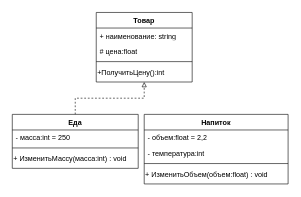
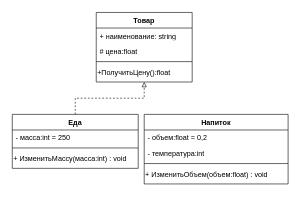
(134, 73) -> (138, 73)
(182, 138) -> (182, 138)
